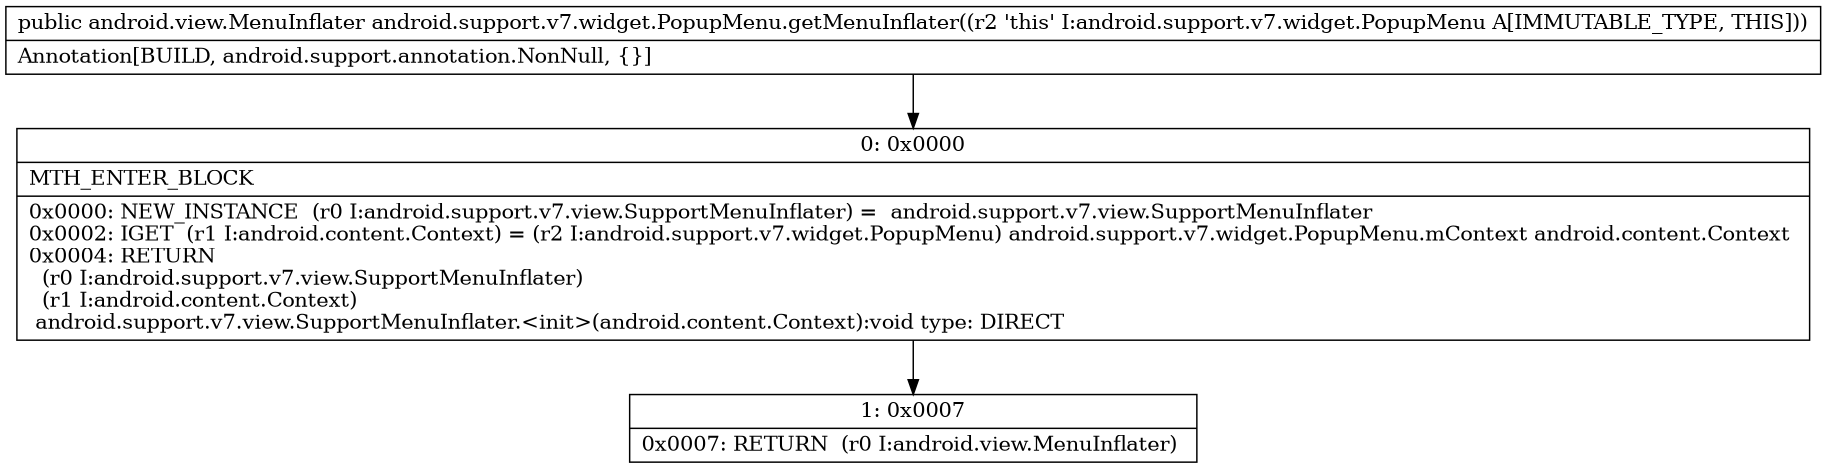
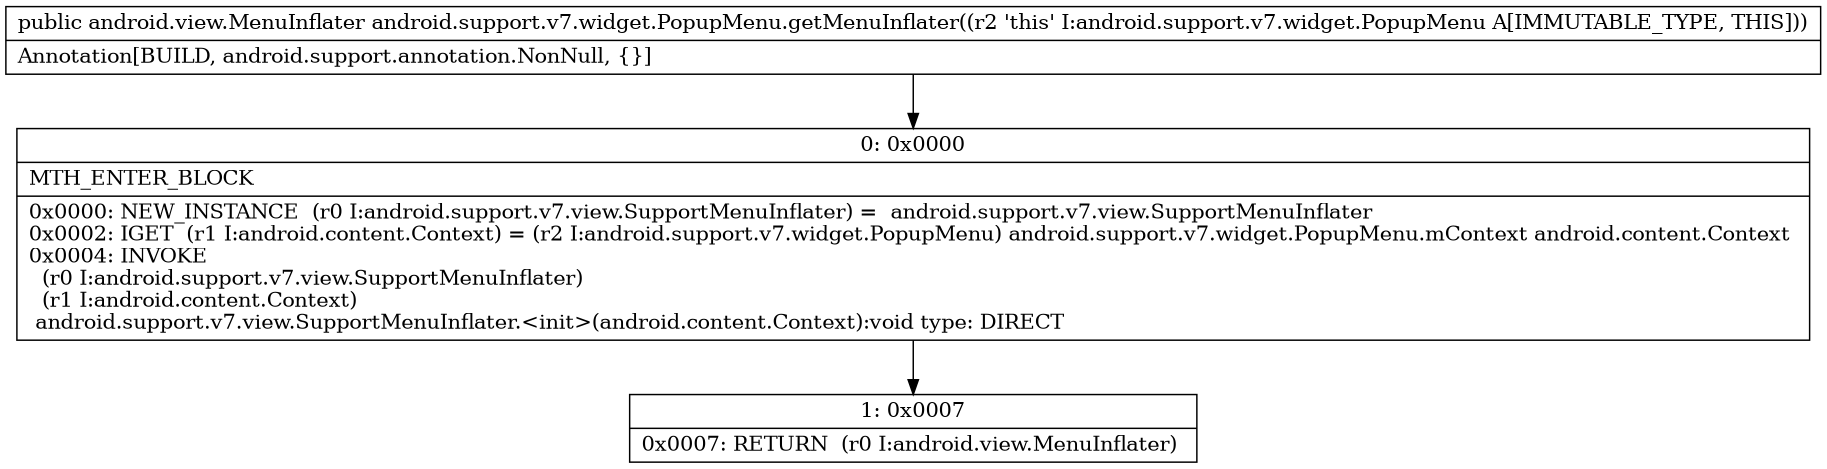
(129, 256) -> (125, 256)
